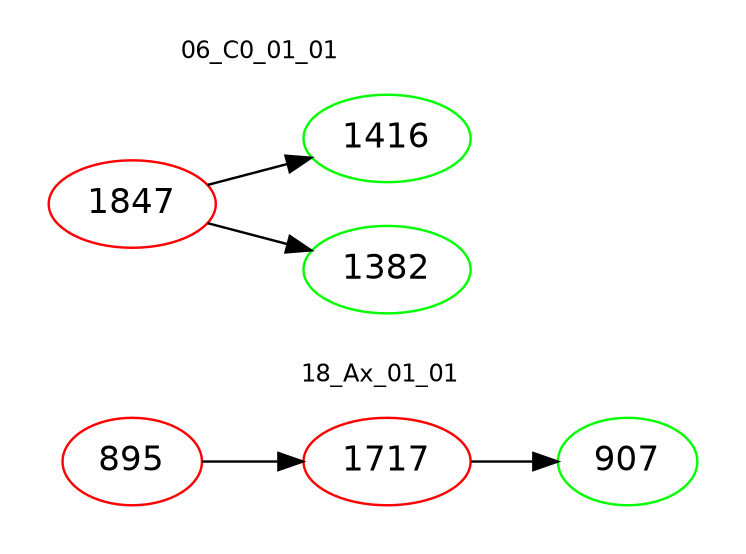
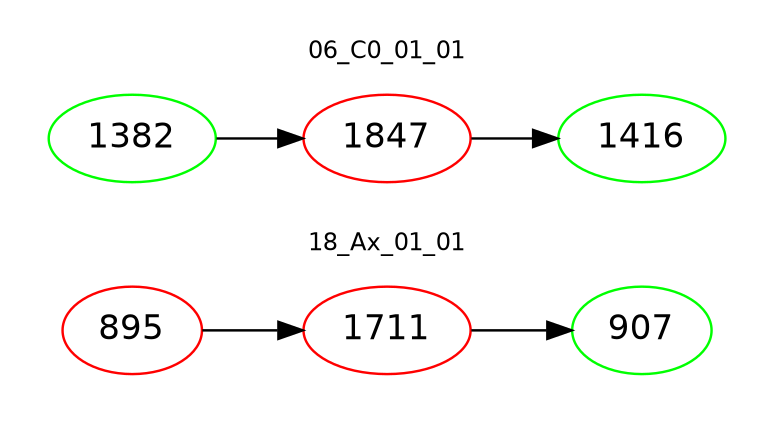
(248, 234) -> (247, 138)
(387, 462) -> (387, 330)
